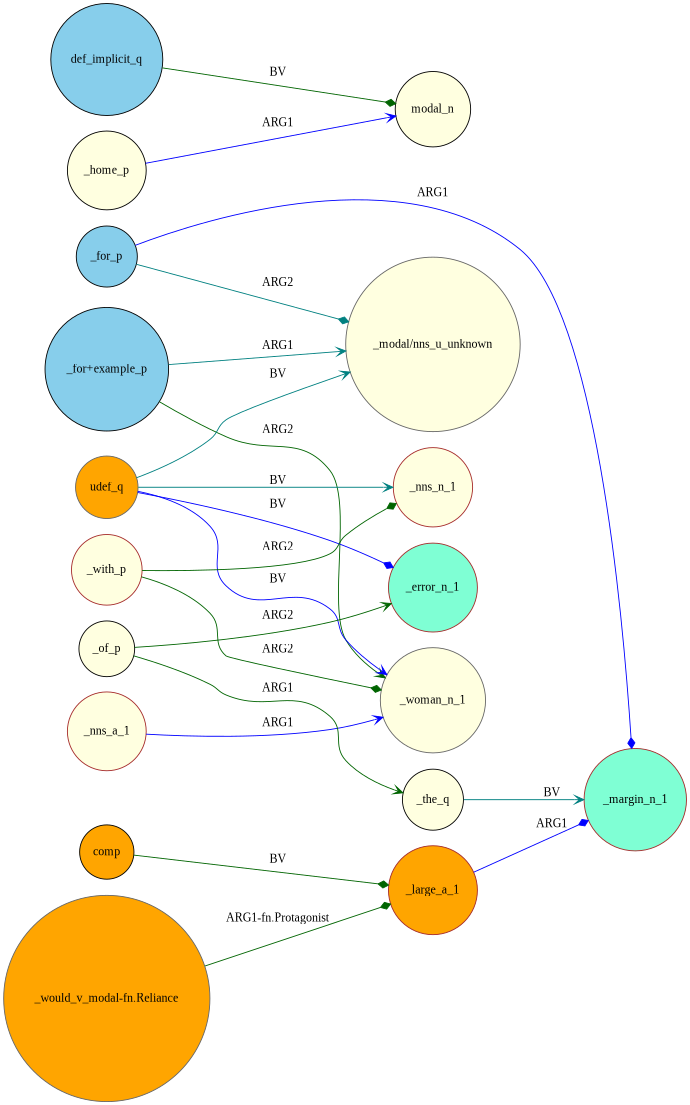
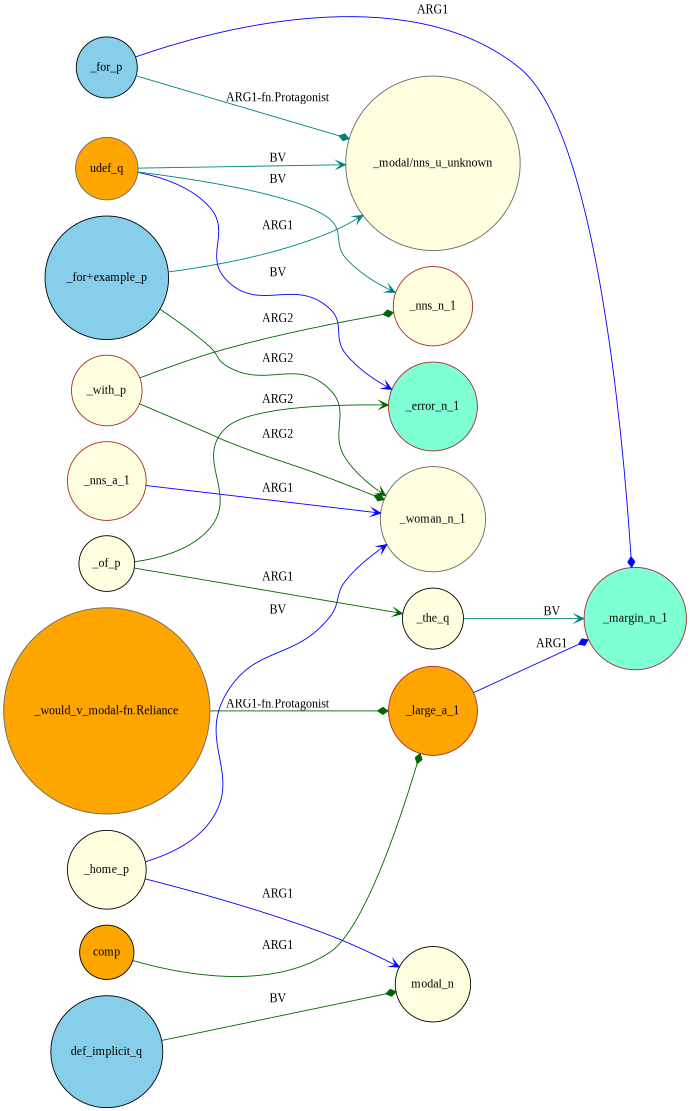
(278, 283) -> (278, 98)
(263, 520) -> (248, 293)
(245, 597) -> (228, 691)
(278, 860) -> (278, 946)
